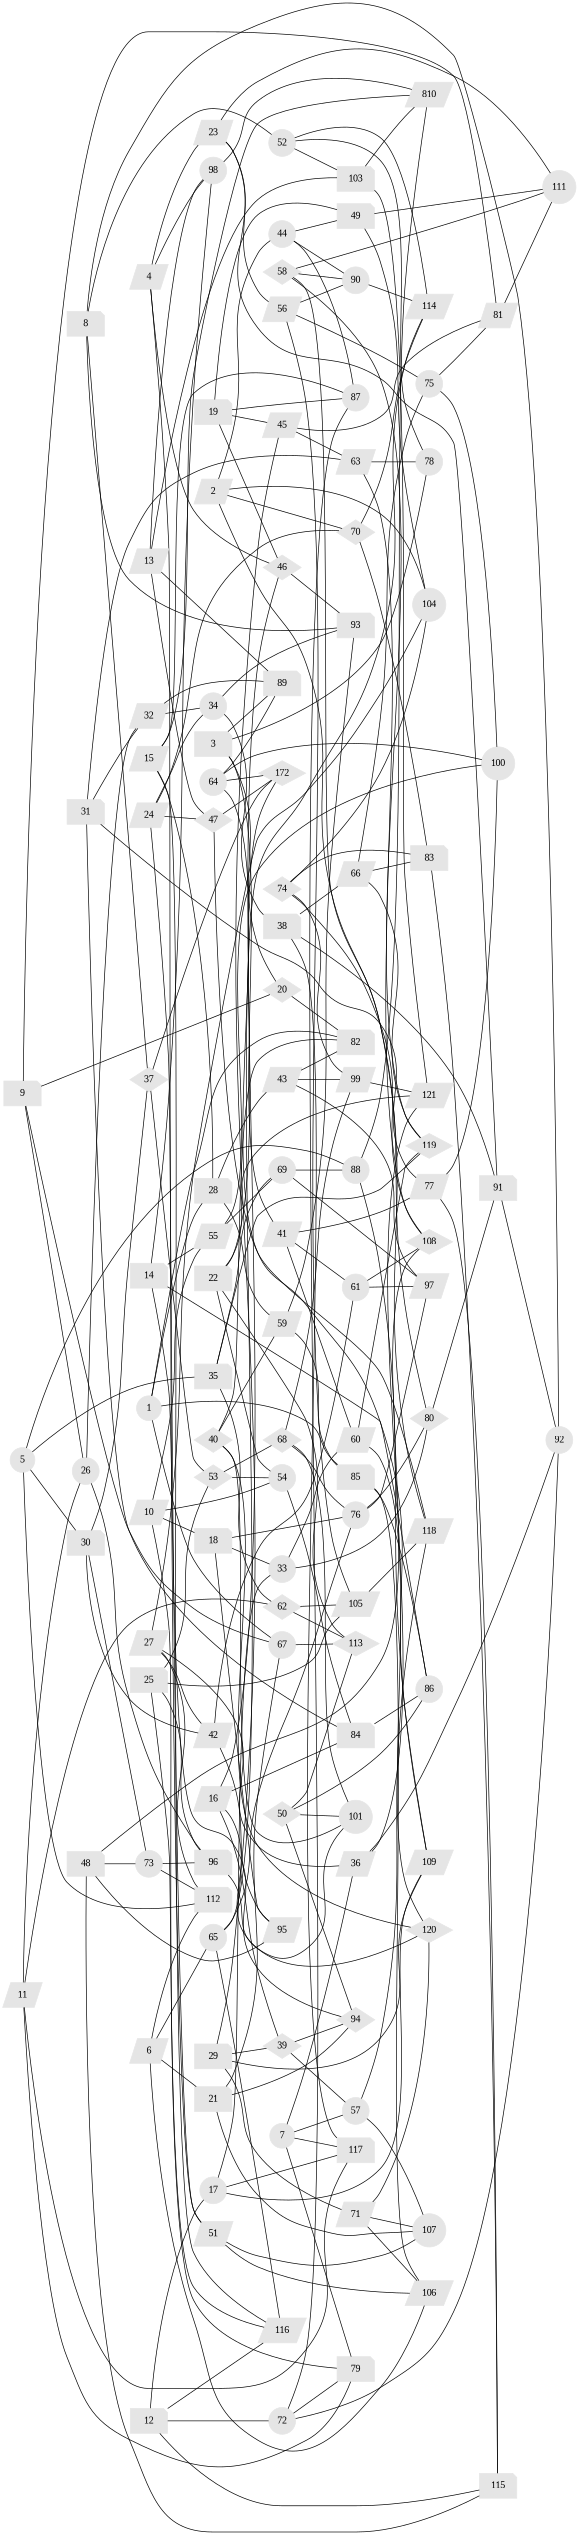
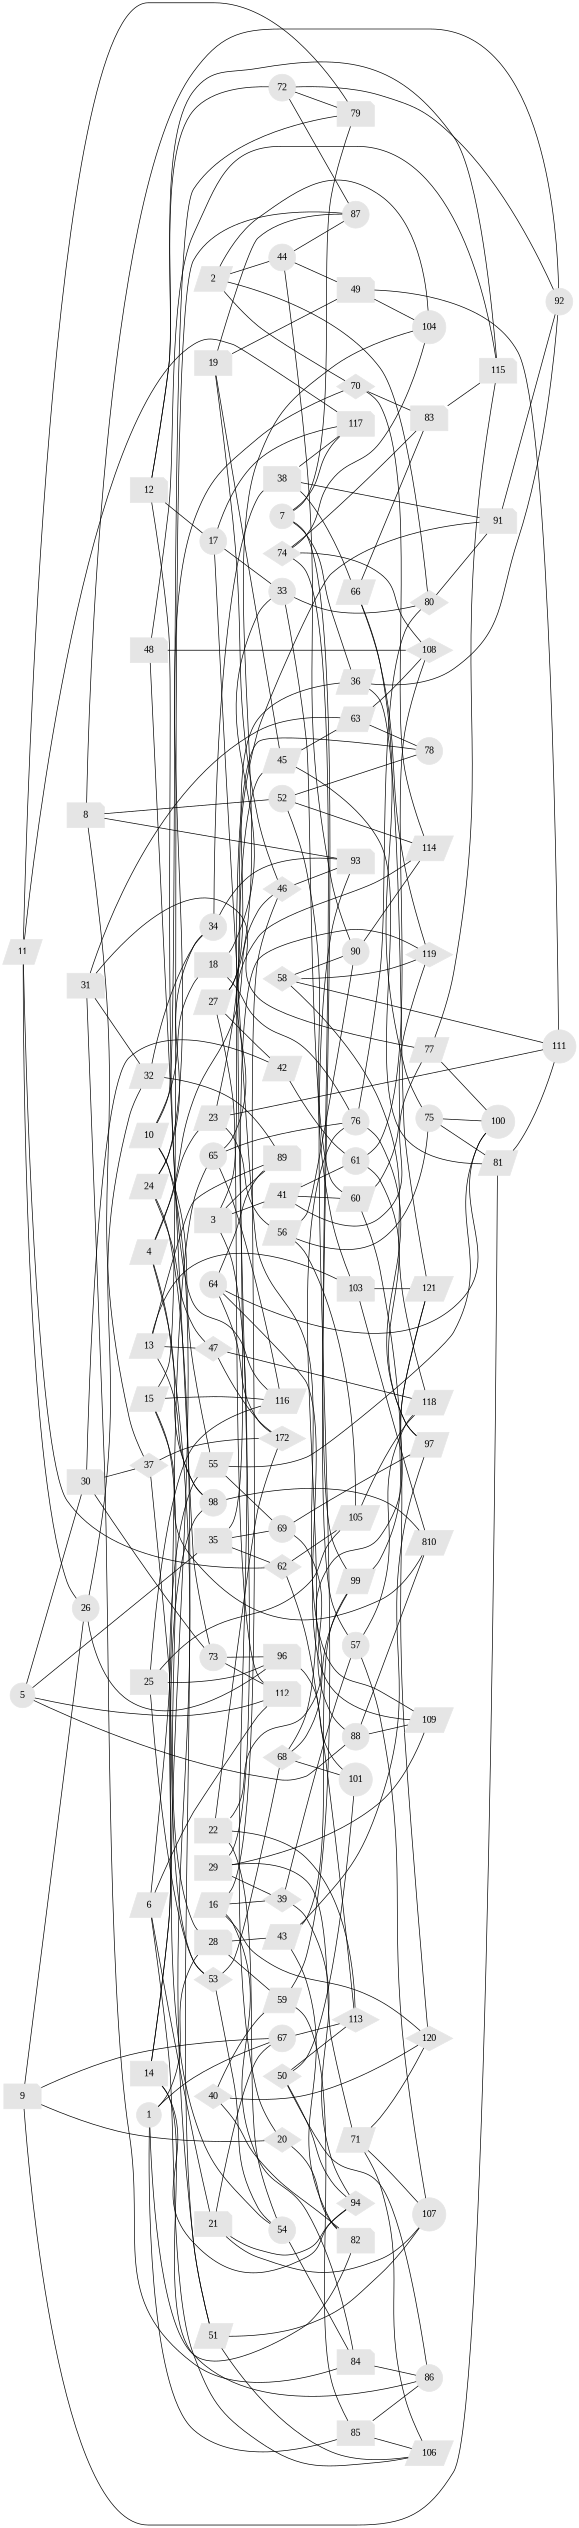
(240, 1574) -> none
(282, 1930) -> none
